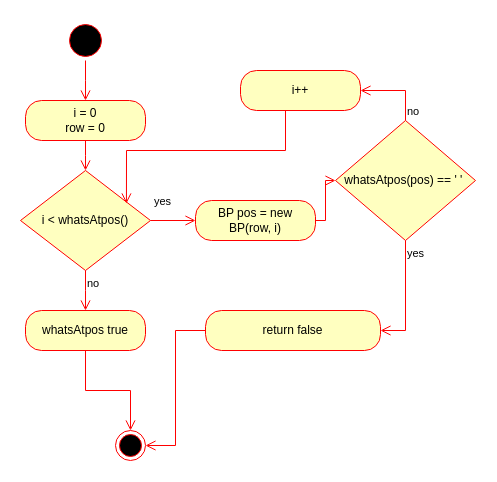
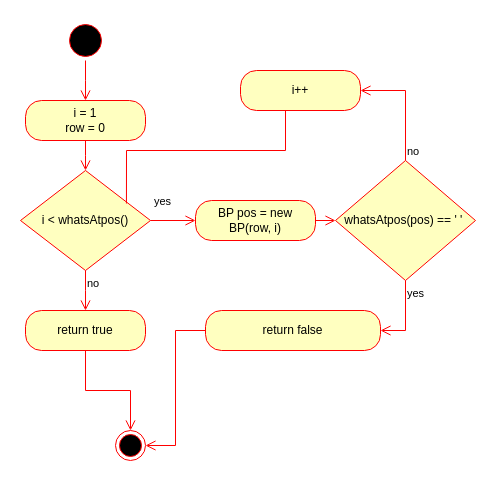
(86, 121) -> (86, 121)
(406, 181) -> (406, 221)
(126, 198) -> (126, 199)
(86, 331) -> (86, 331)
